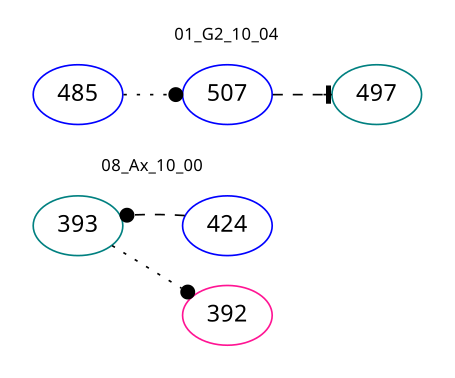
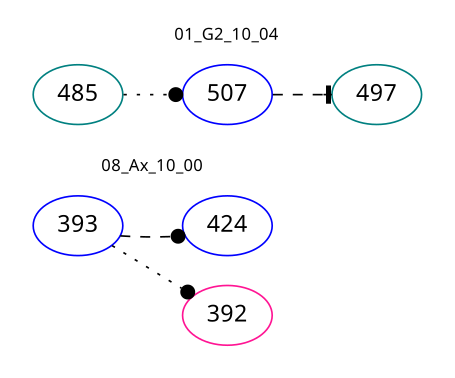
(78, 95) -> (78, 95)
(159, 215) -> (146, 237)
(78, 226) -> (78, 226)
